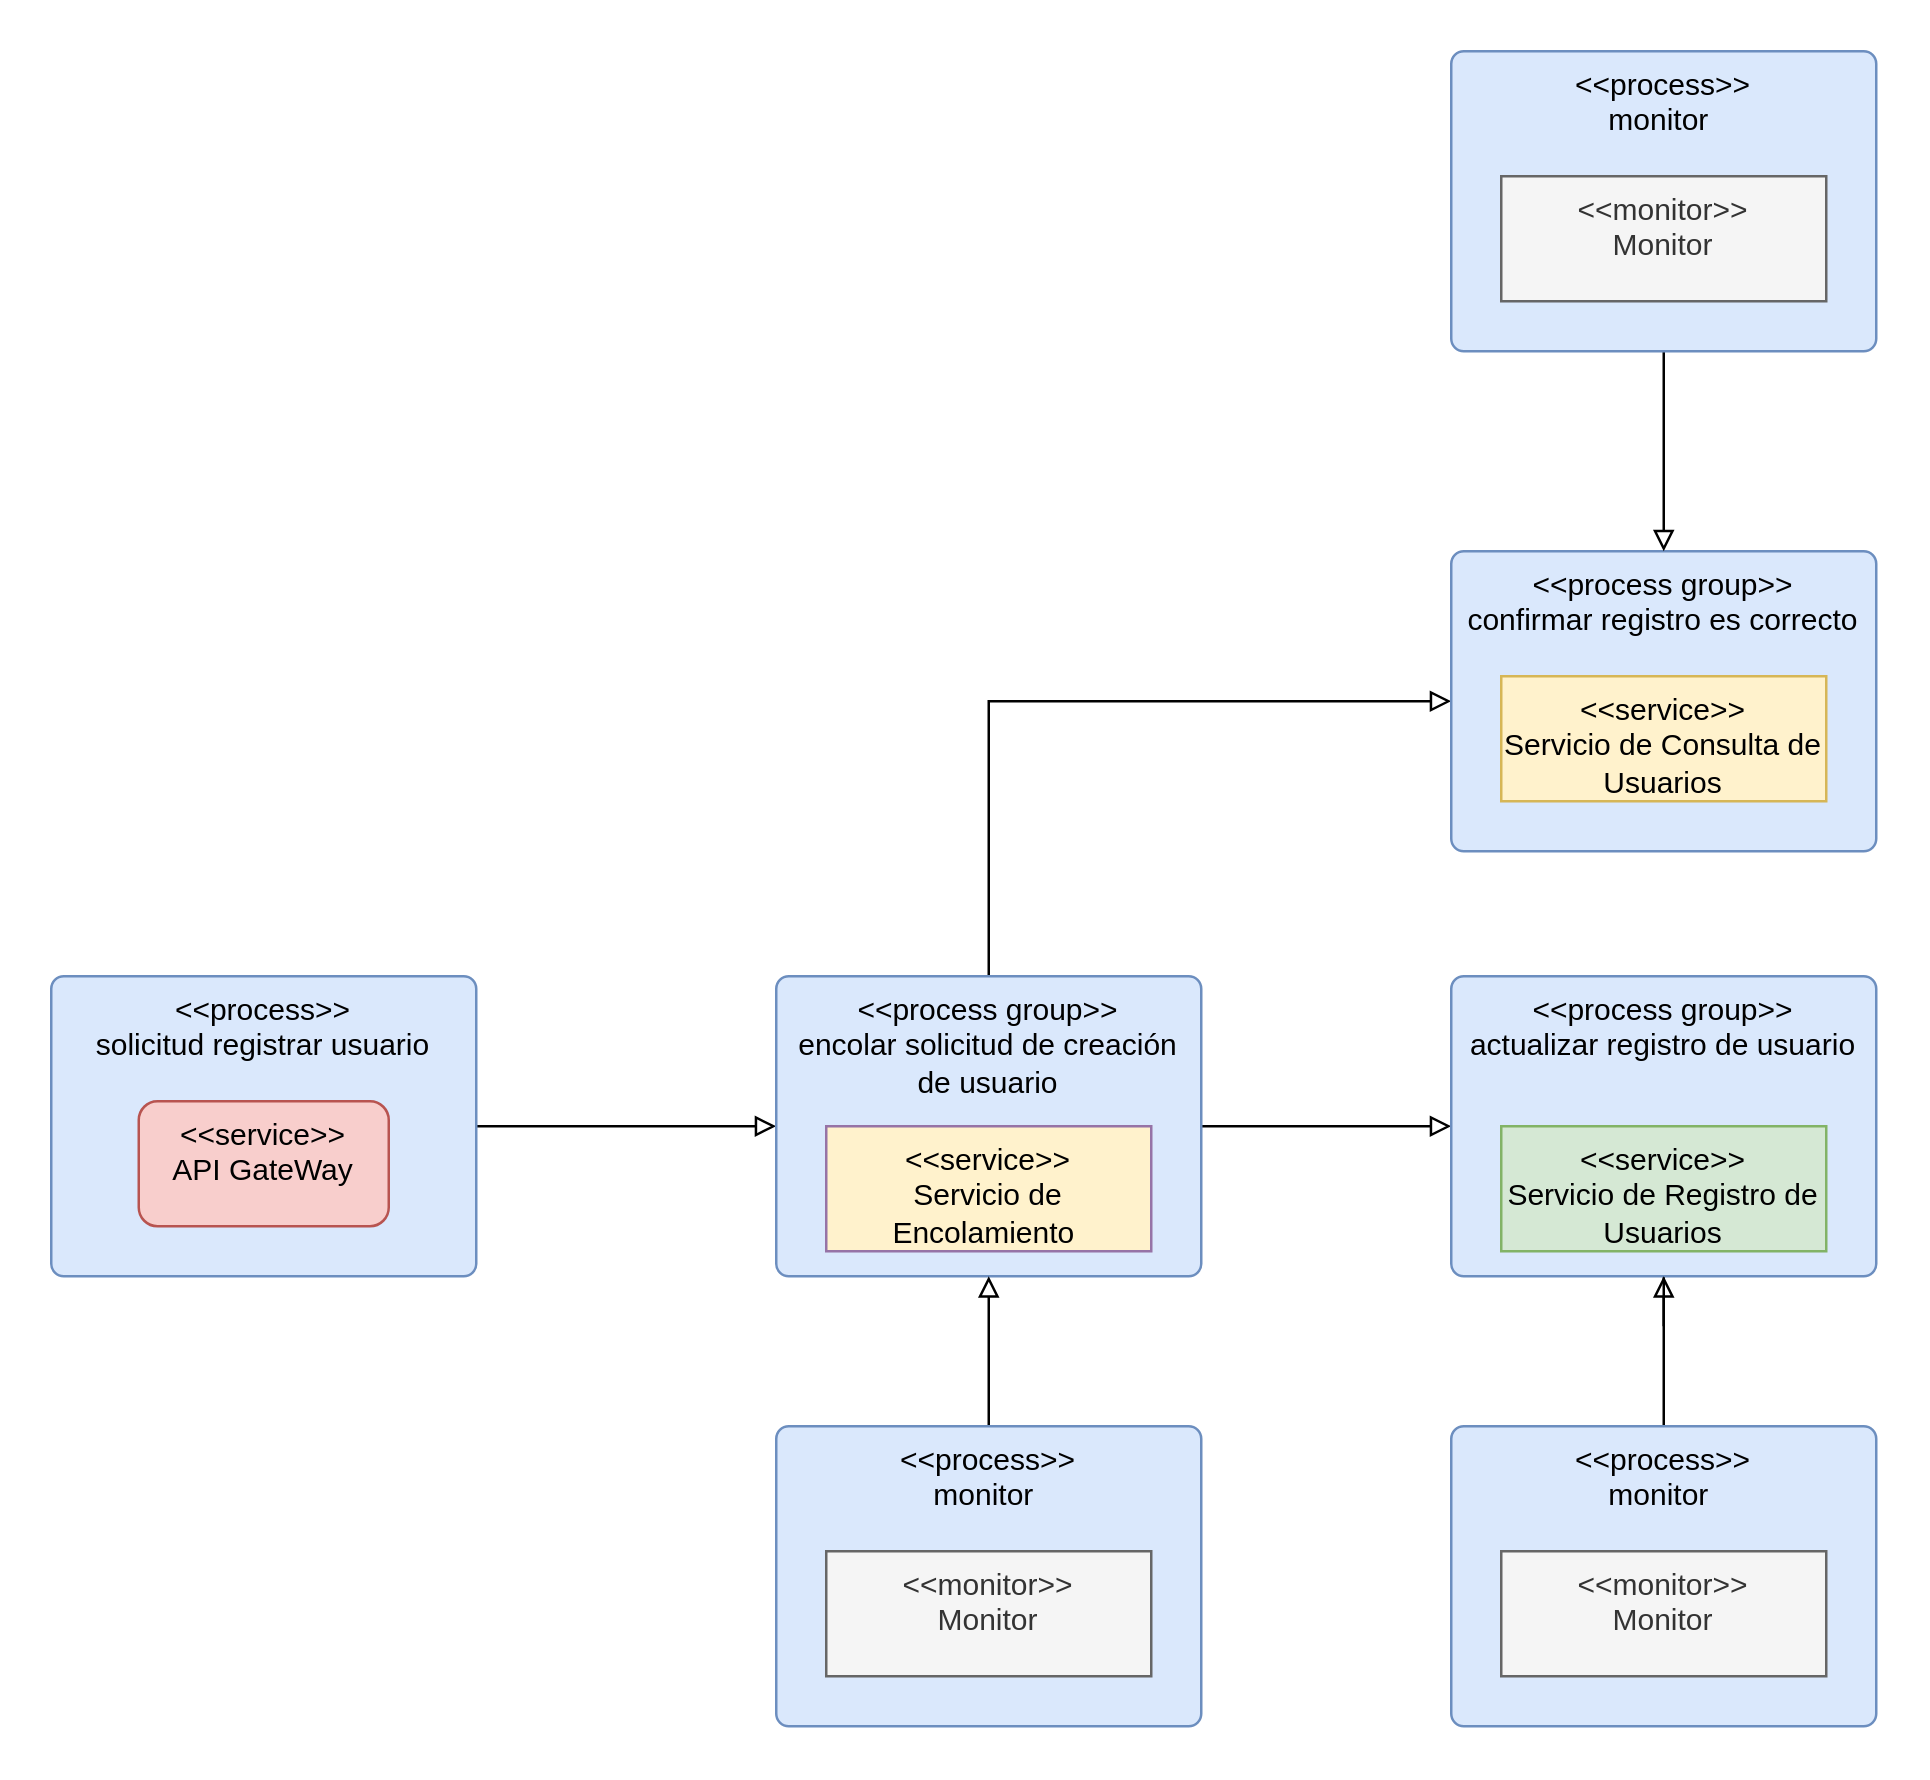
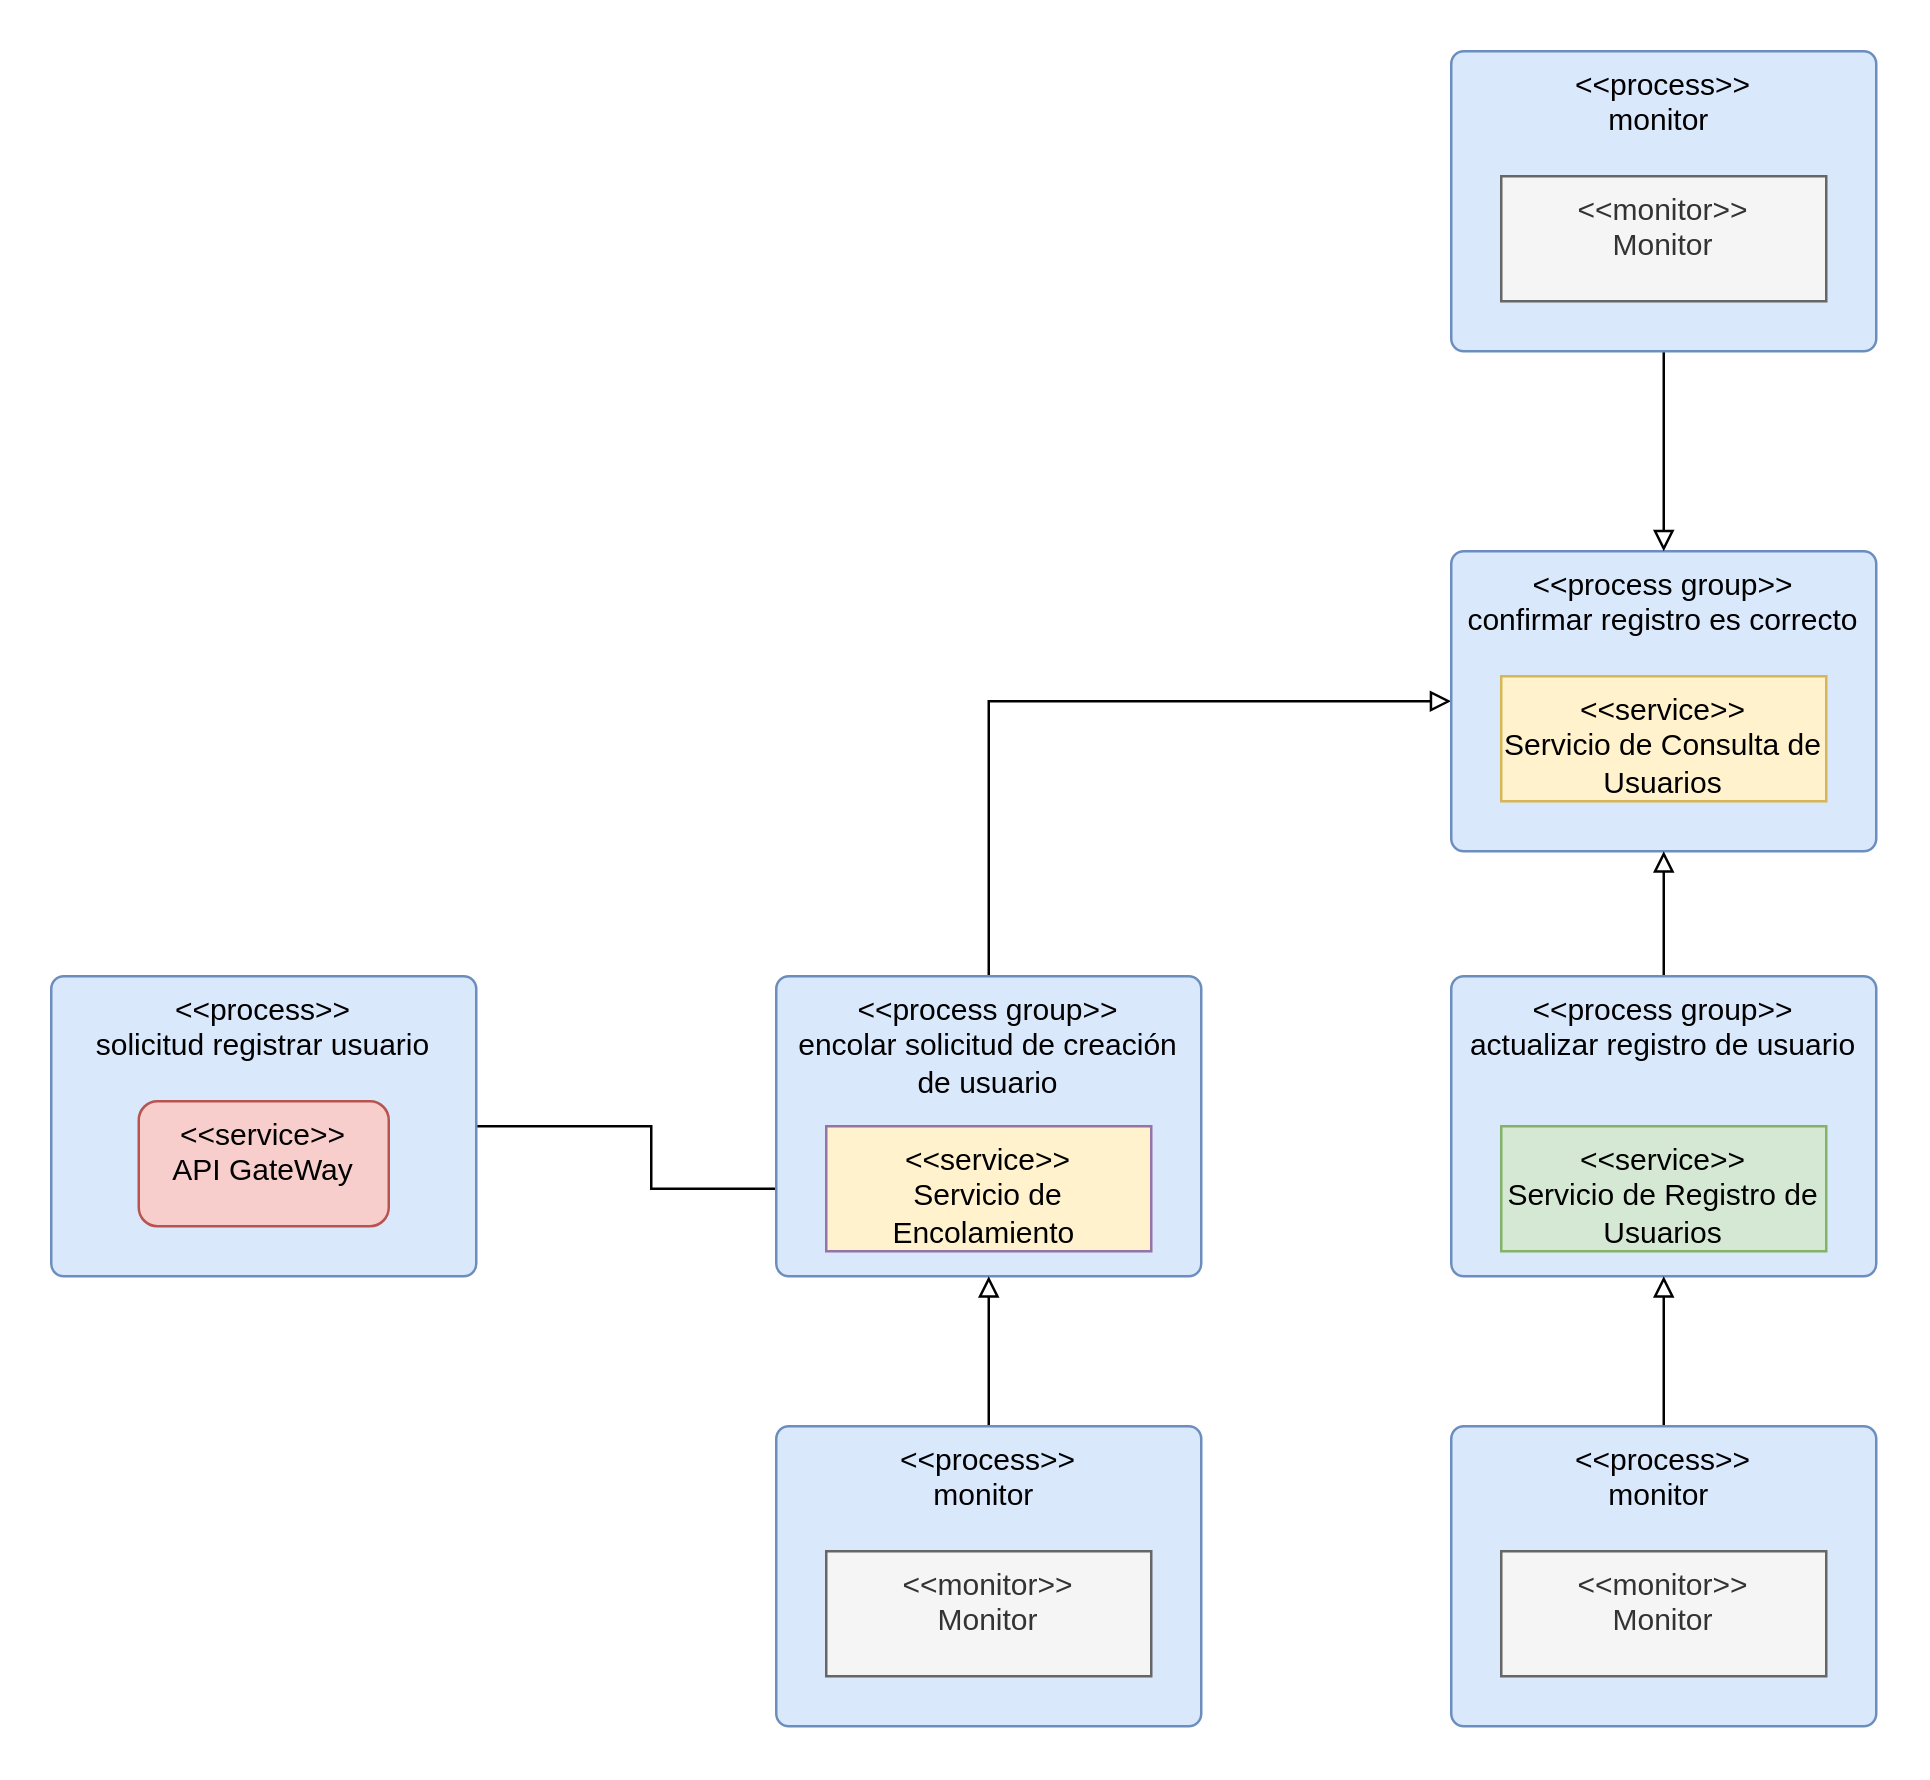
(702, 1126) -> (680, 1189)
(1316, 1126) -> none
(1664, 1287) -> (1664, 924)
